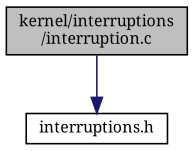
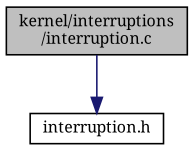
(97, 129) -> (97, 129)
